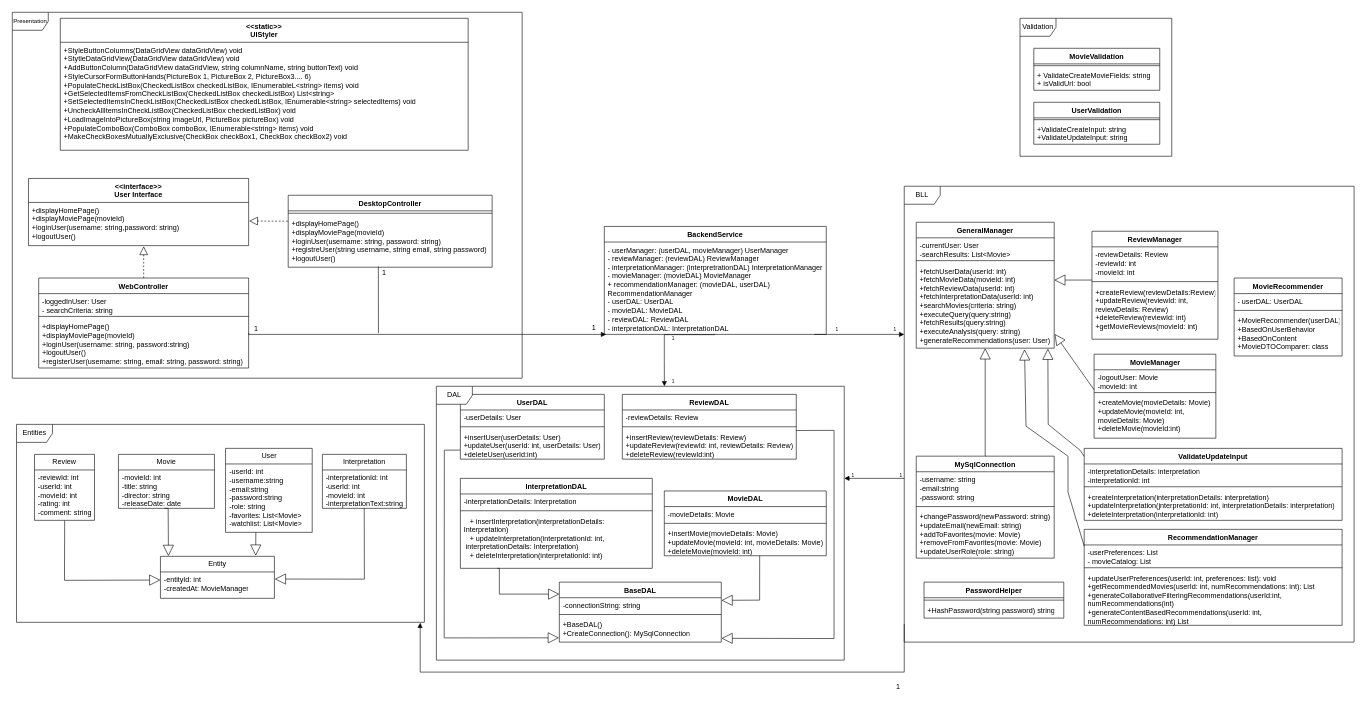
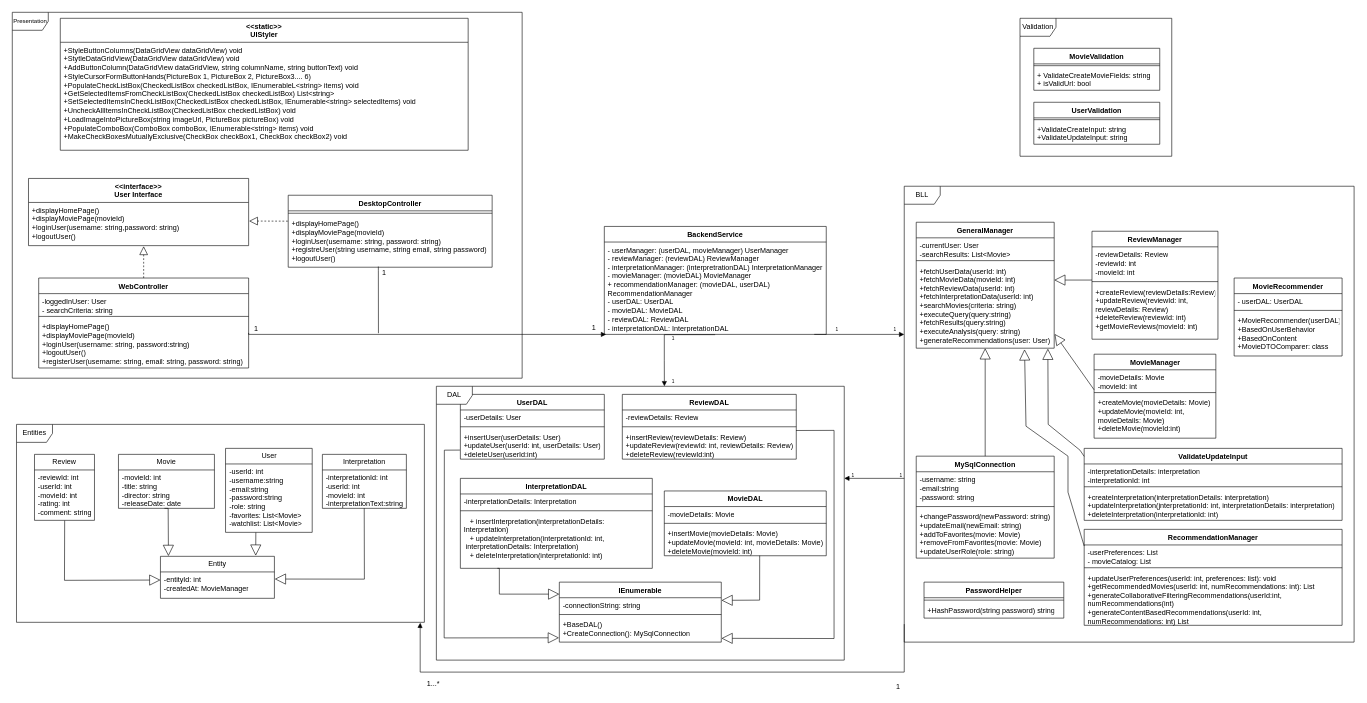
(1131, 383) -> (1133, 383)
(641, 591) -> (641, 591)
none -> (434, 684)
